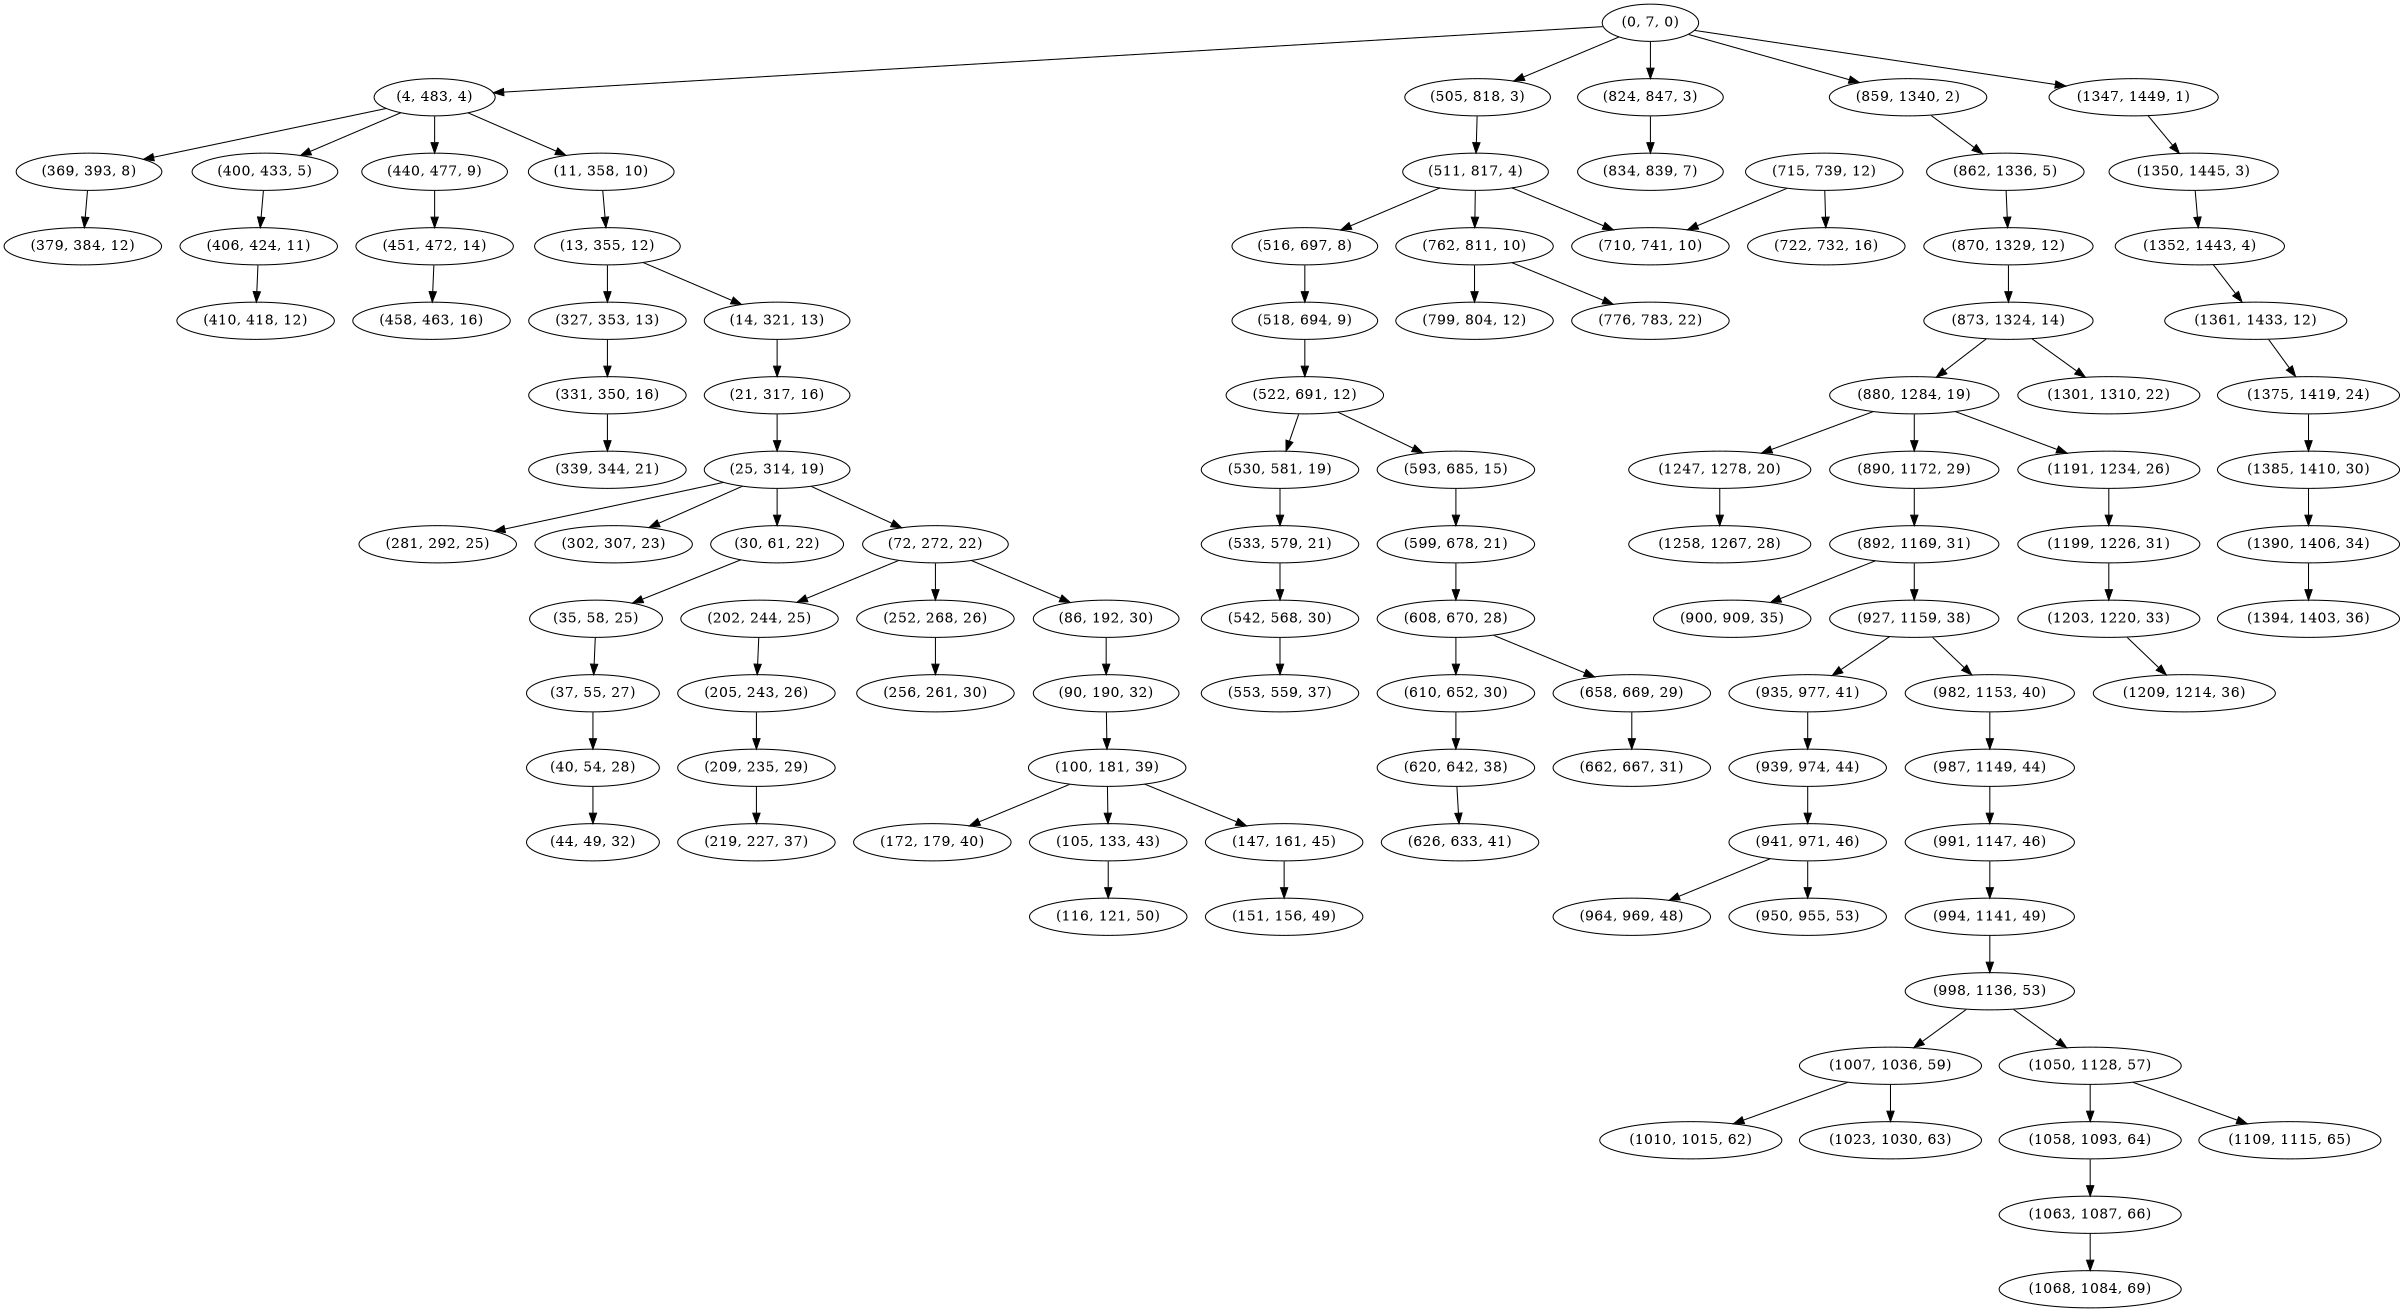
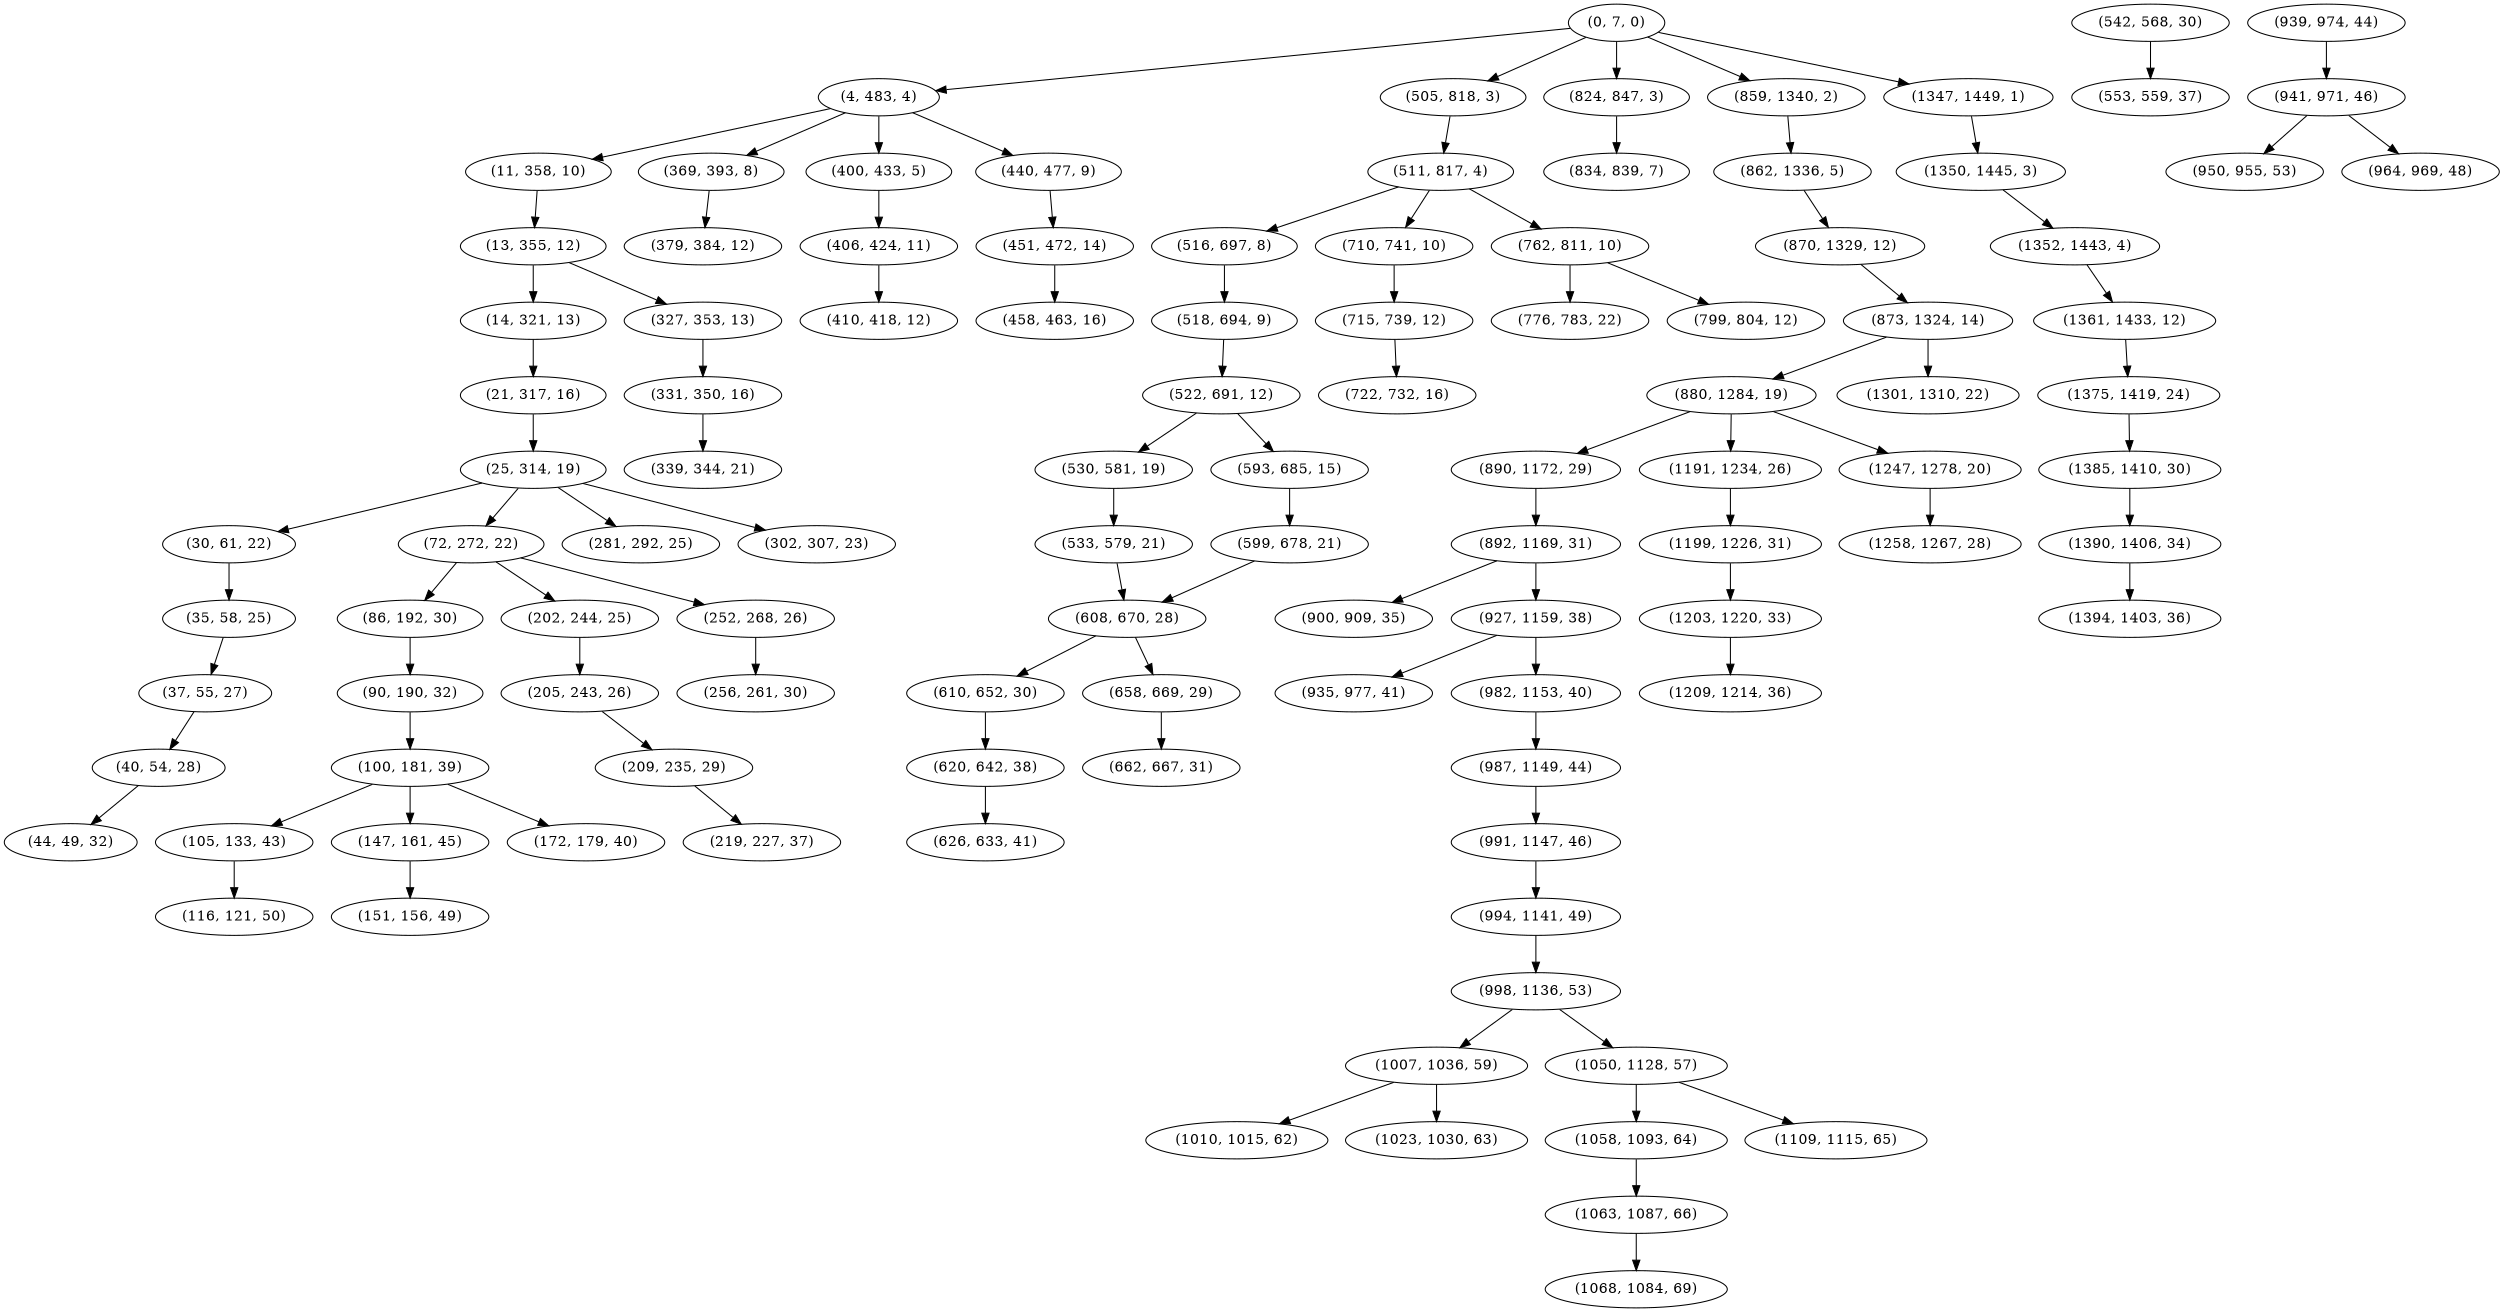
(1742, 207) -> (1394, 278)
(1280, 576) -> (1120, 576)
(1808, 725) -> none
